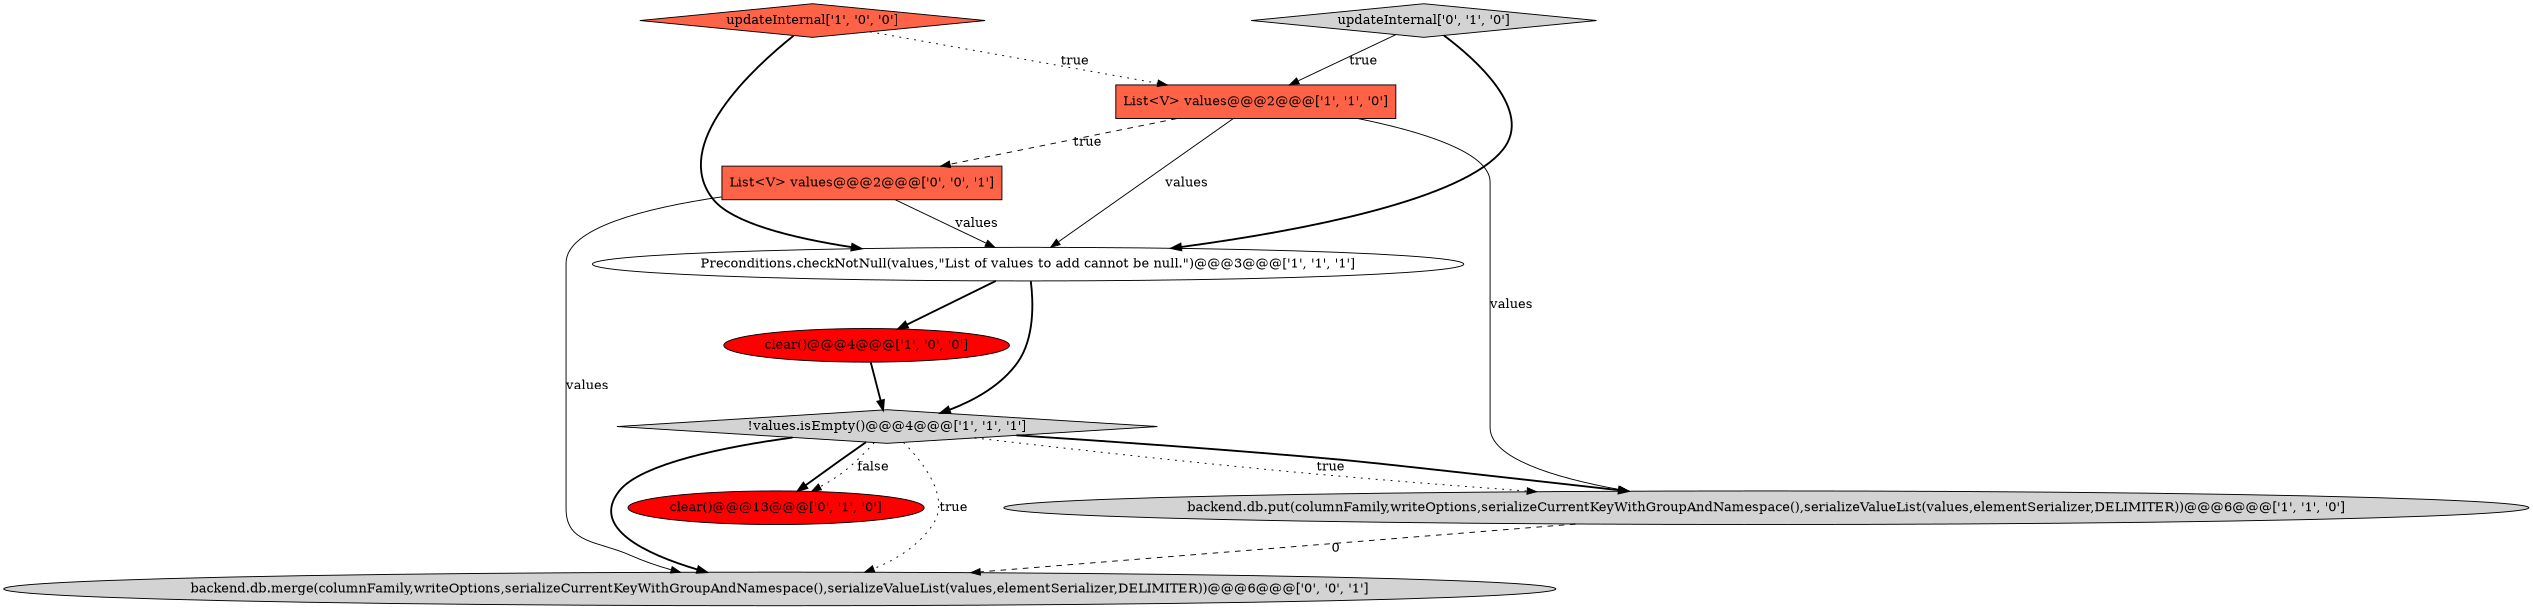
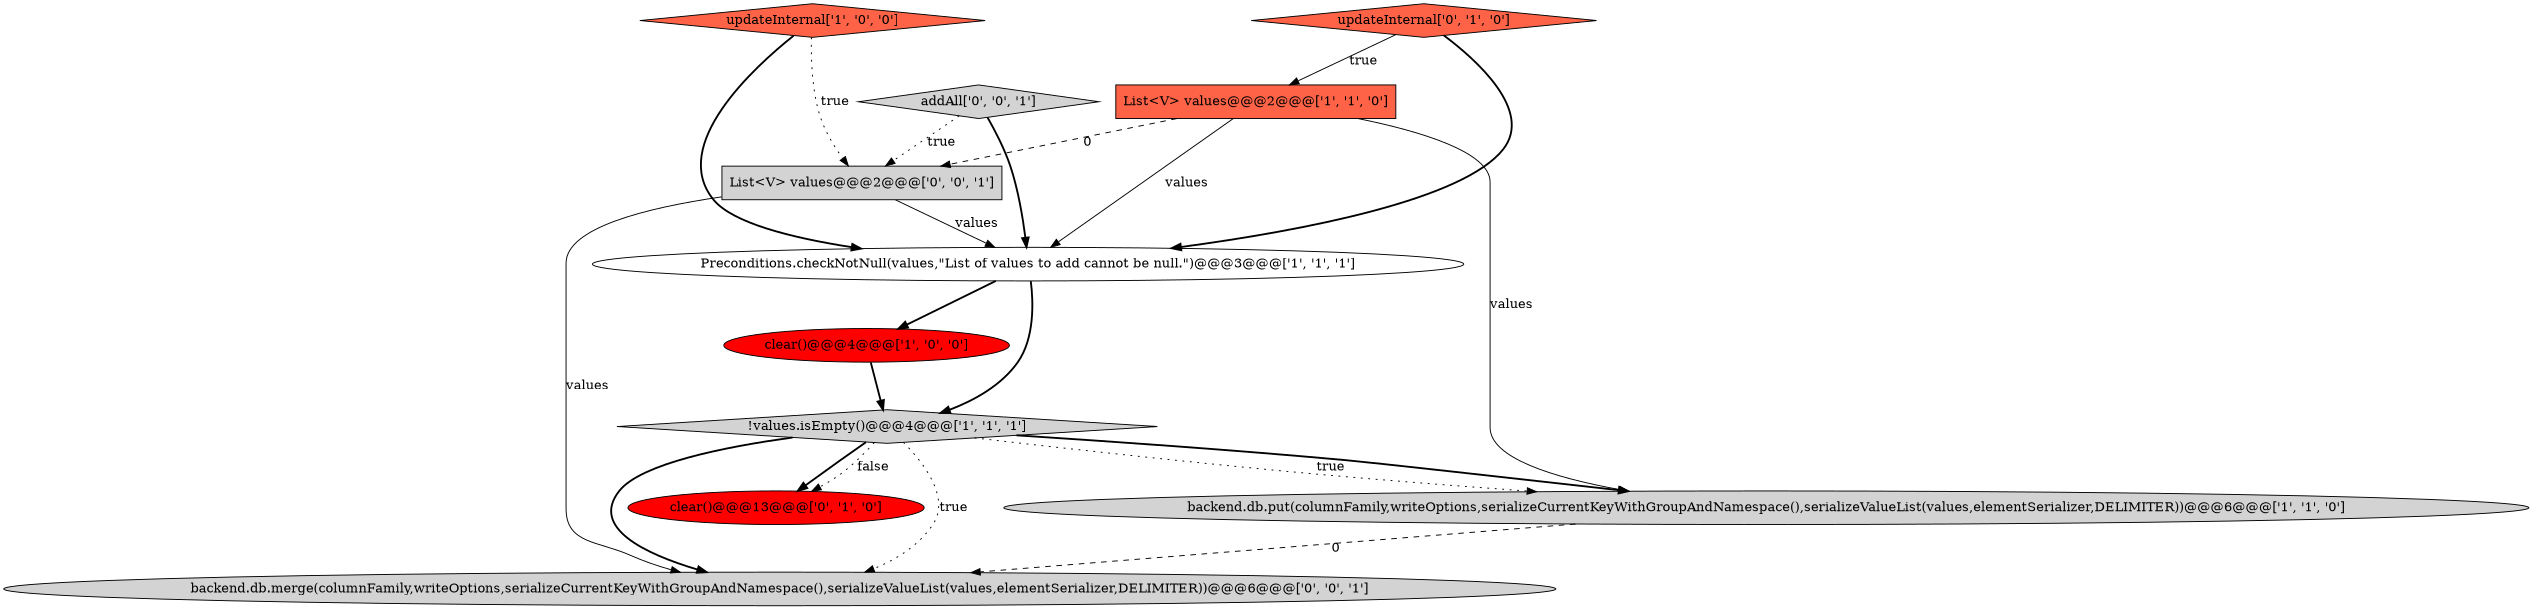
(1424, 21) -> (1424, 21)
(1014, 58) -> (816, 101)
none -> (979, 102)
(1088, 142) -> (1088, 142)
(862, 183) -> (862, 183)
